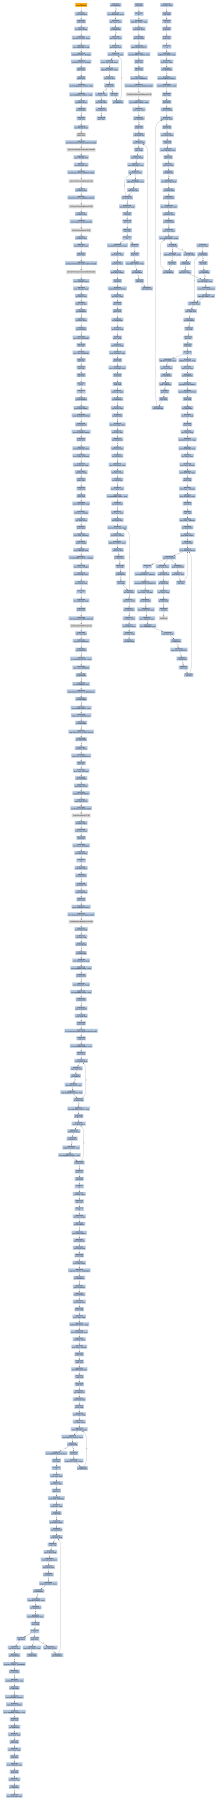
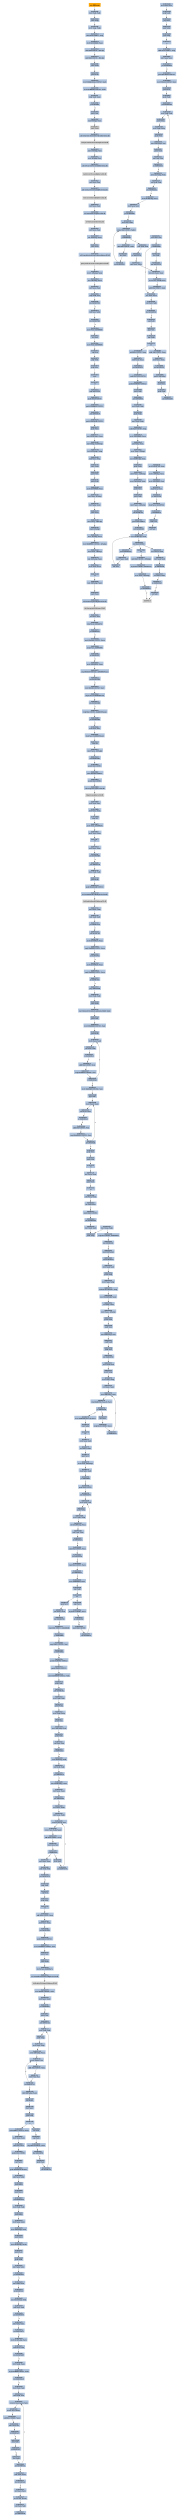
(146, 604) -> (146, 594)
(79, 1259) -> (99, 1231)
(42, 1643) -> (79, 1622)
none -> (59, 1766)
none -> (45, 1892)
